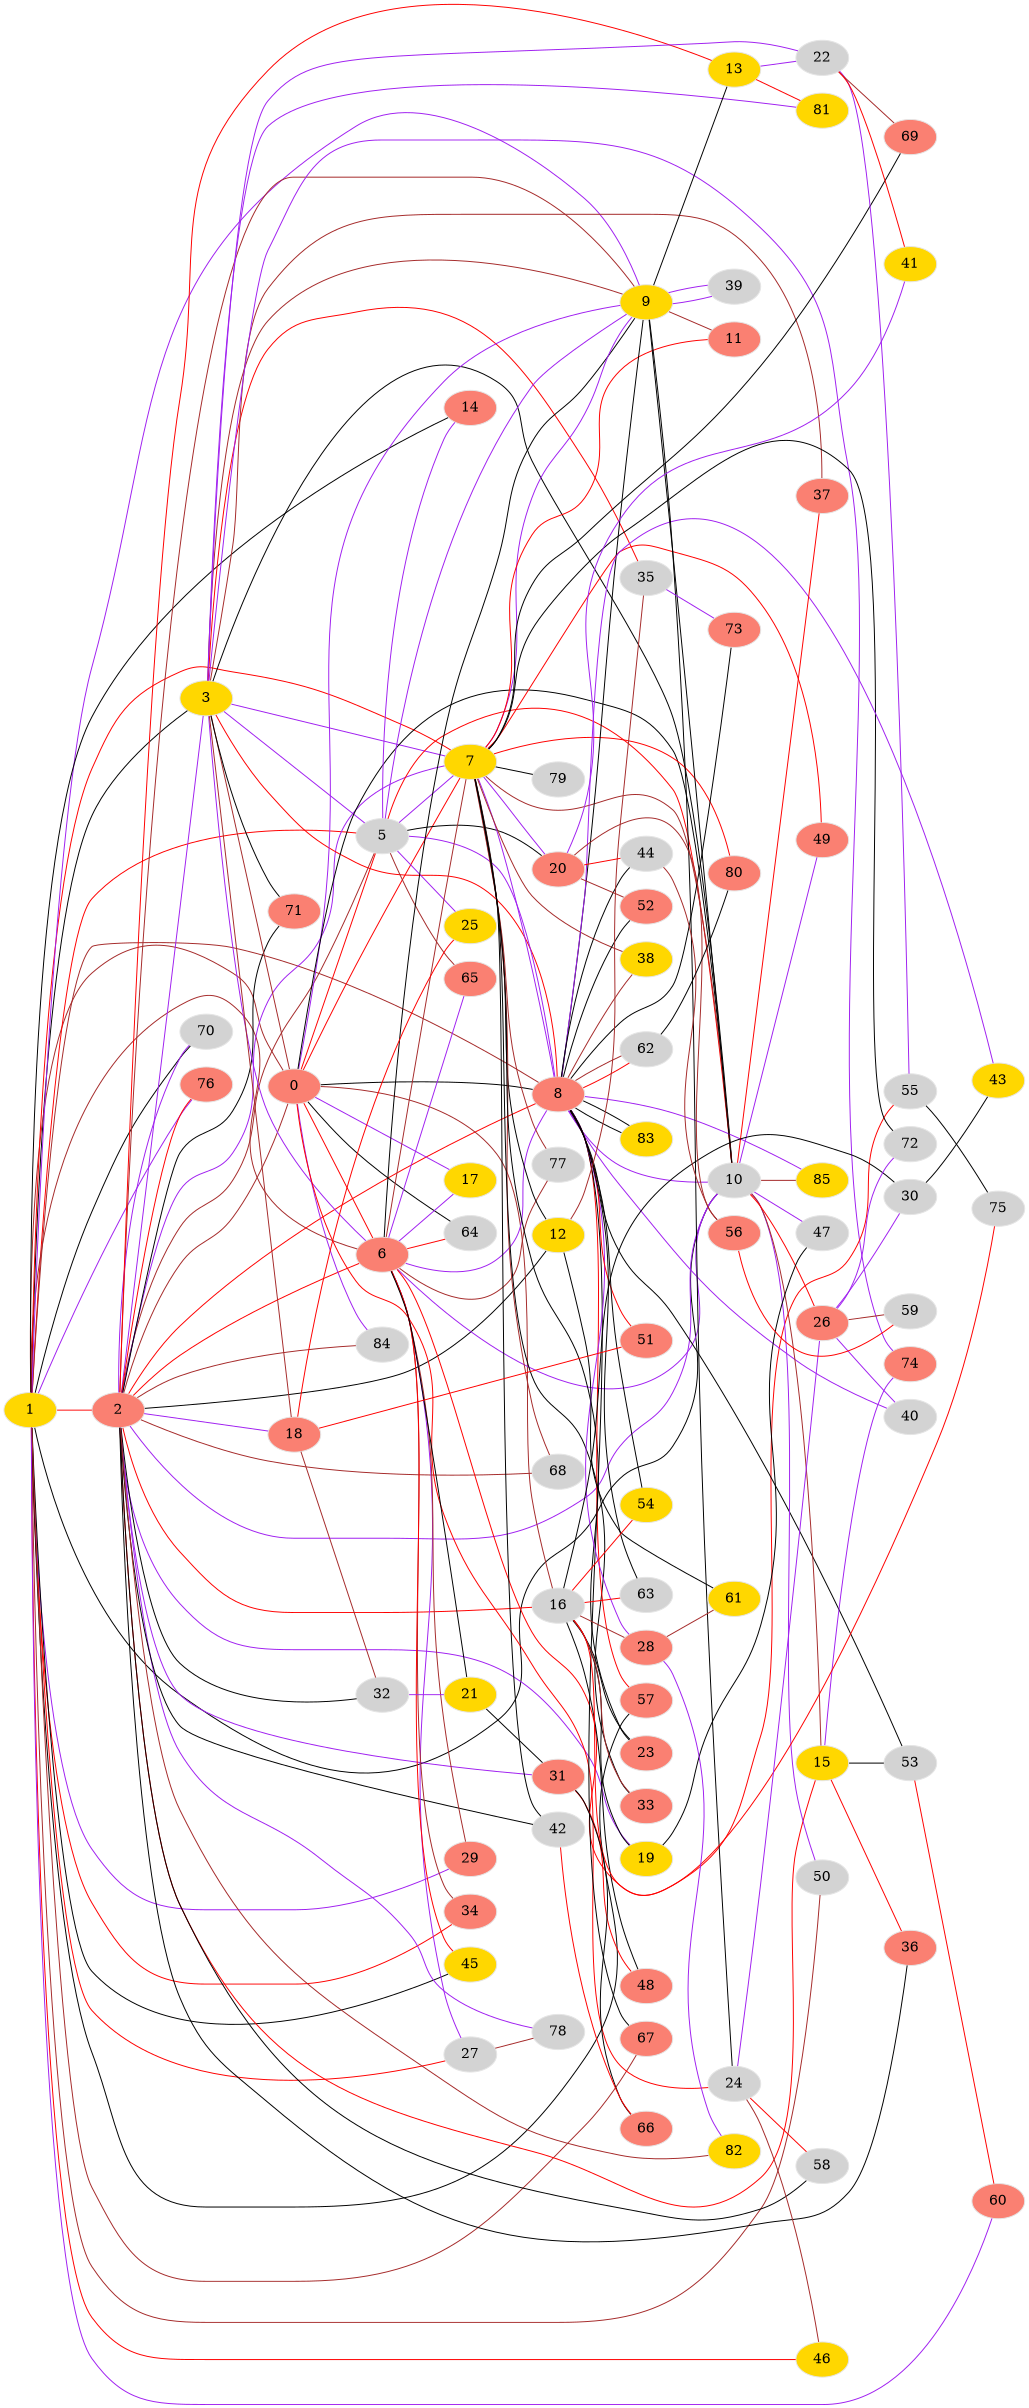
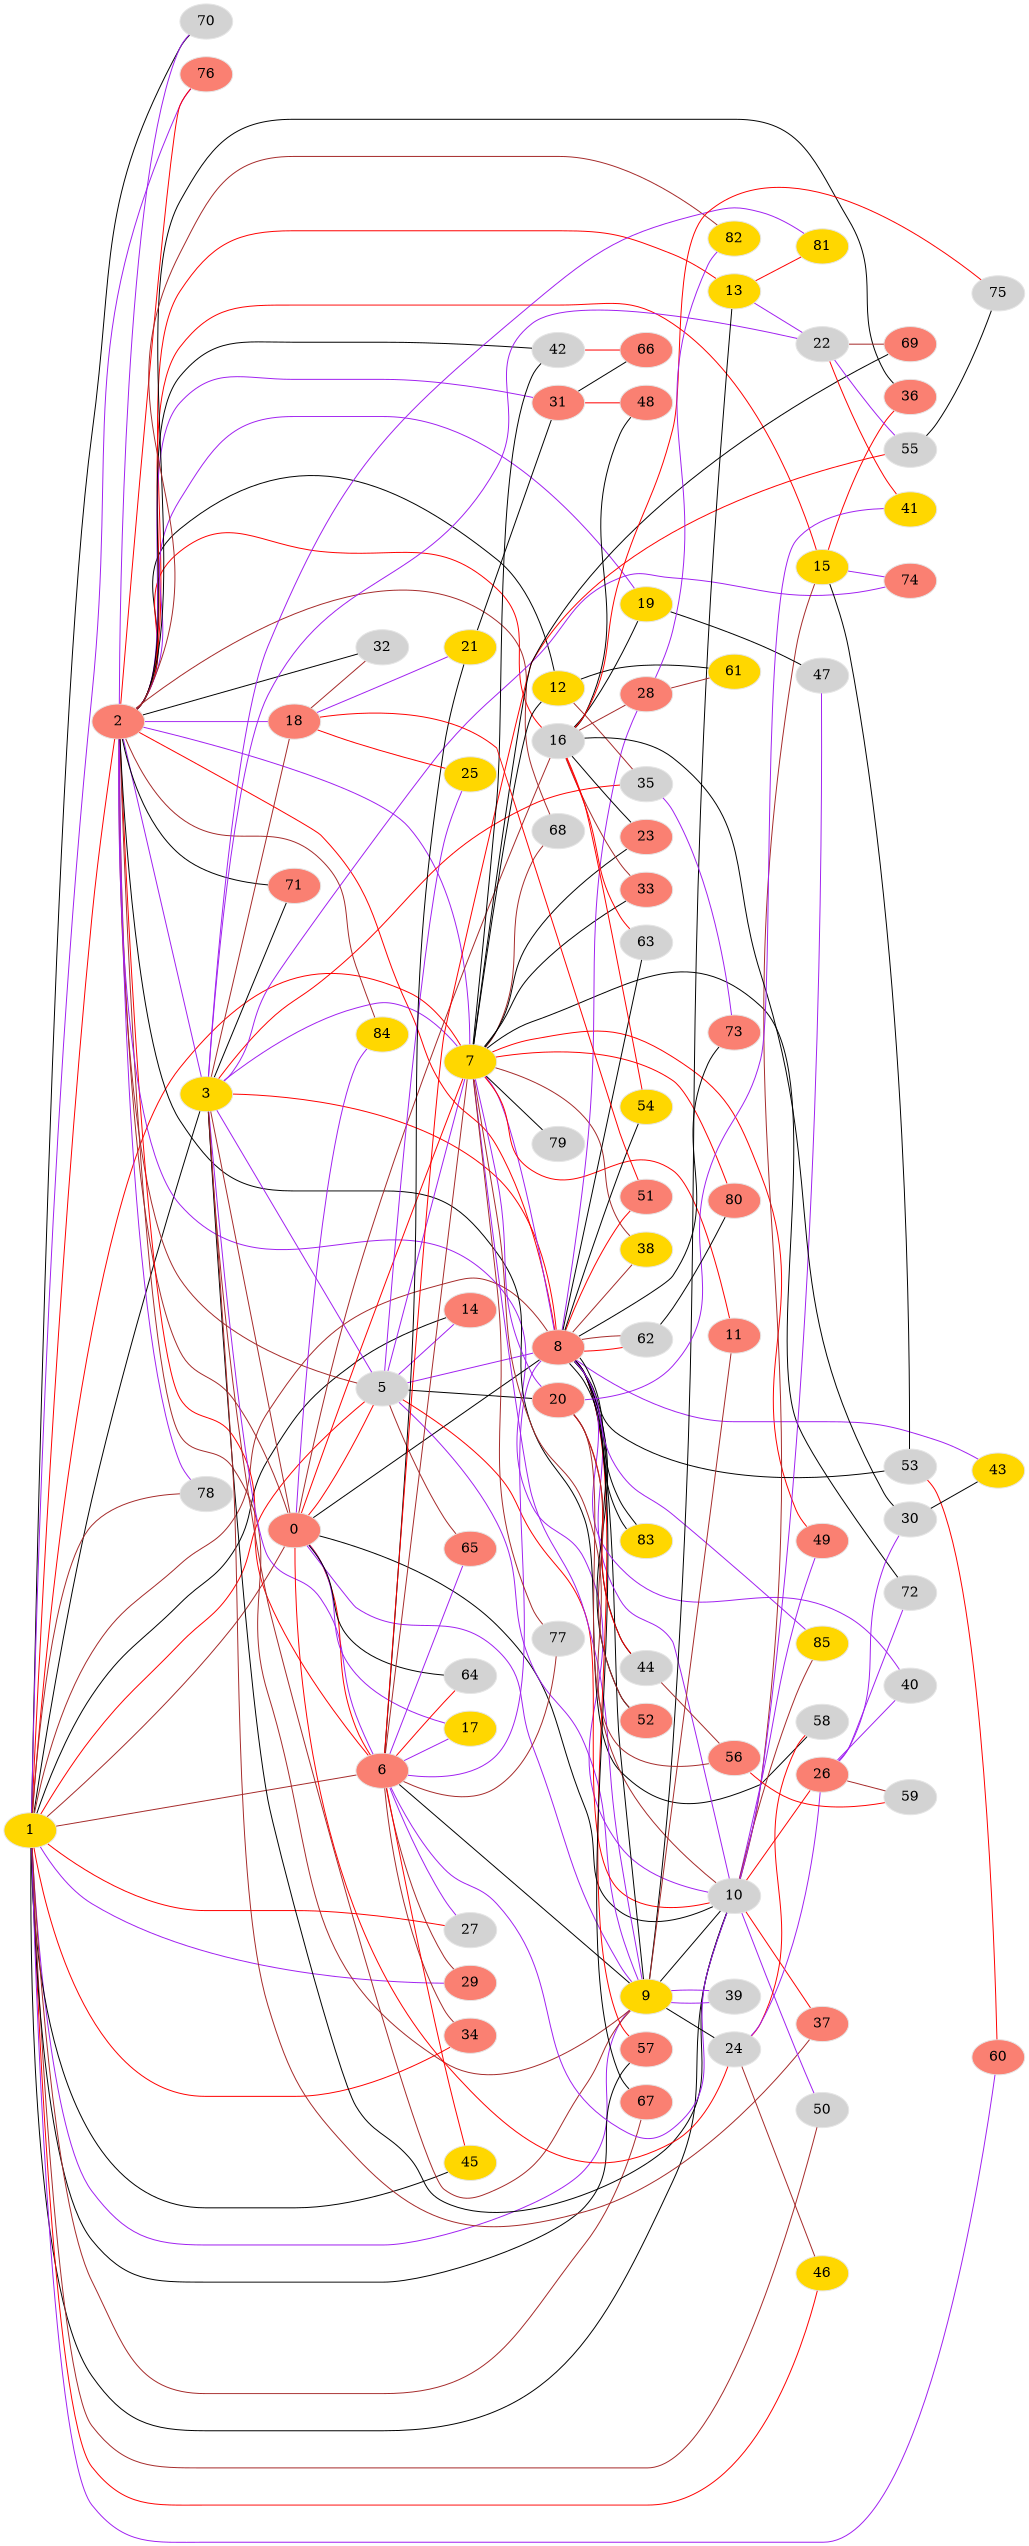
(382, 1345) -> (382, 1034)
(430, 1695) -> (383, 685)
(514, 2043) -> (57, 1619)
